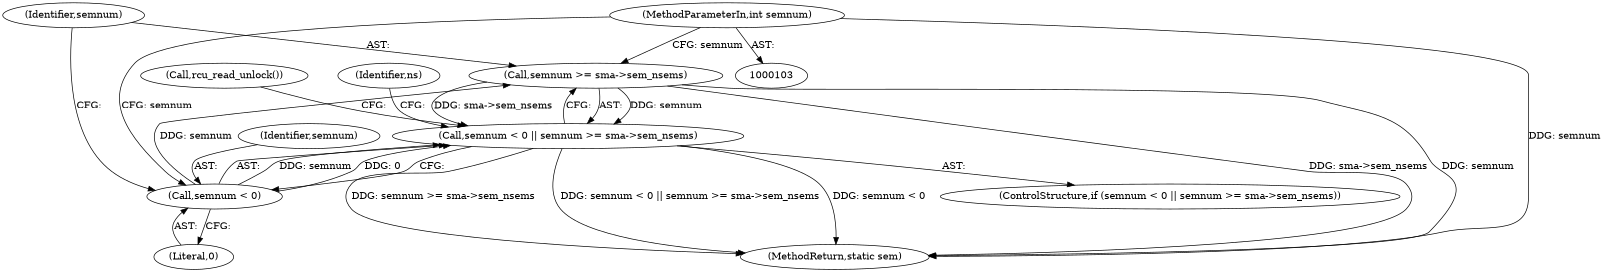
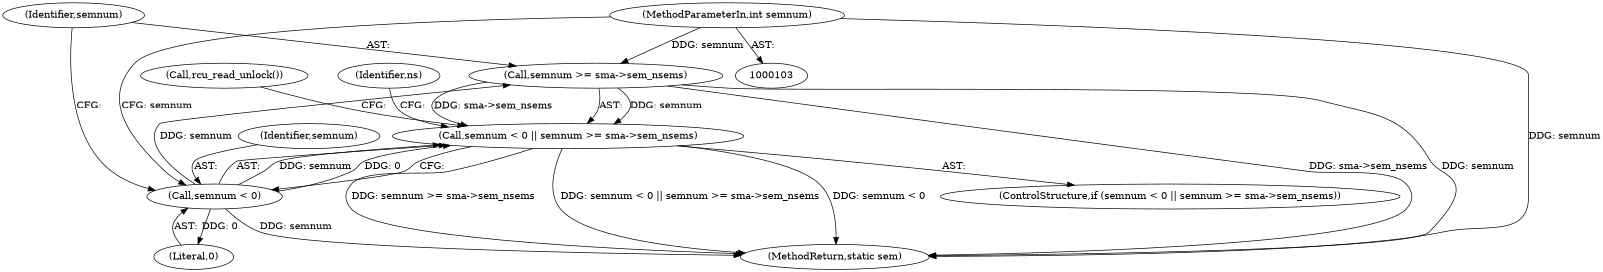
(708, 45) -> (708, 45)
(564, 107) -> none
(220, 227) -> (220, 227)
none -> (476, 249)
